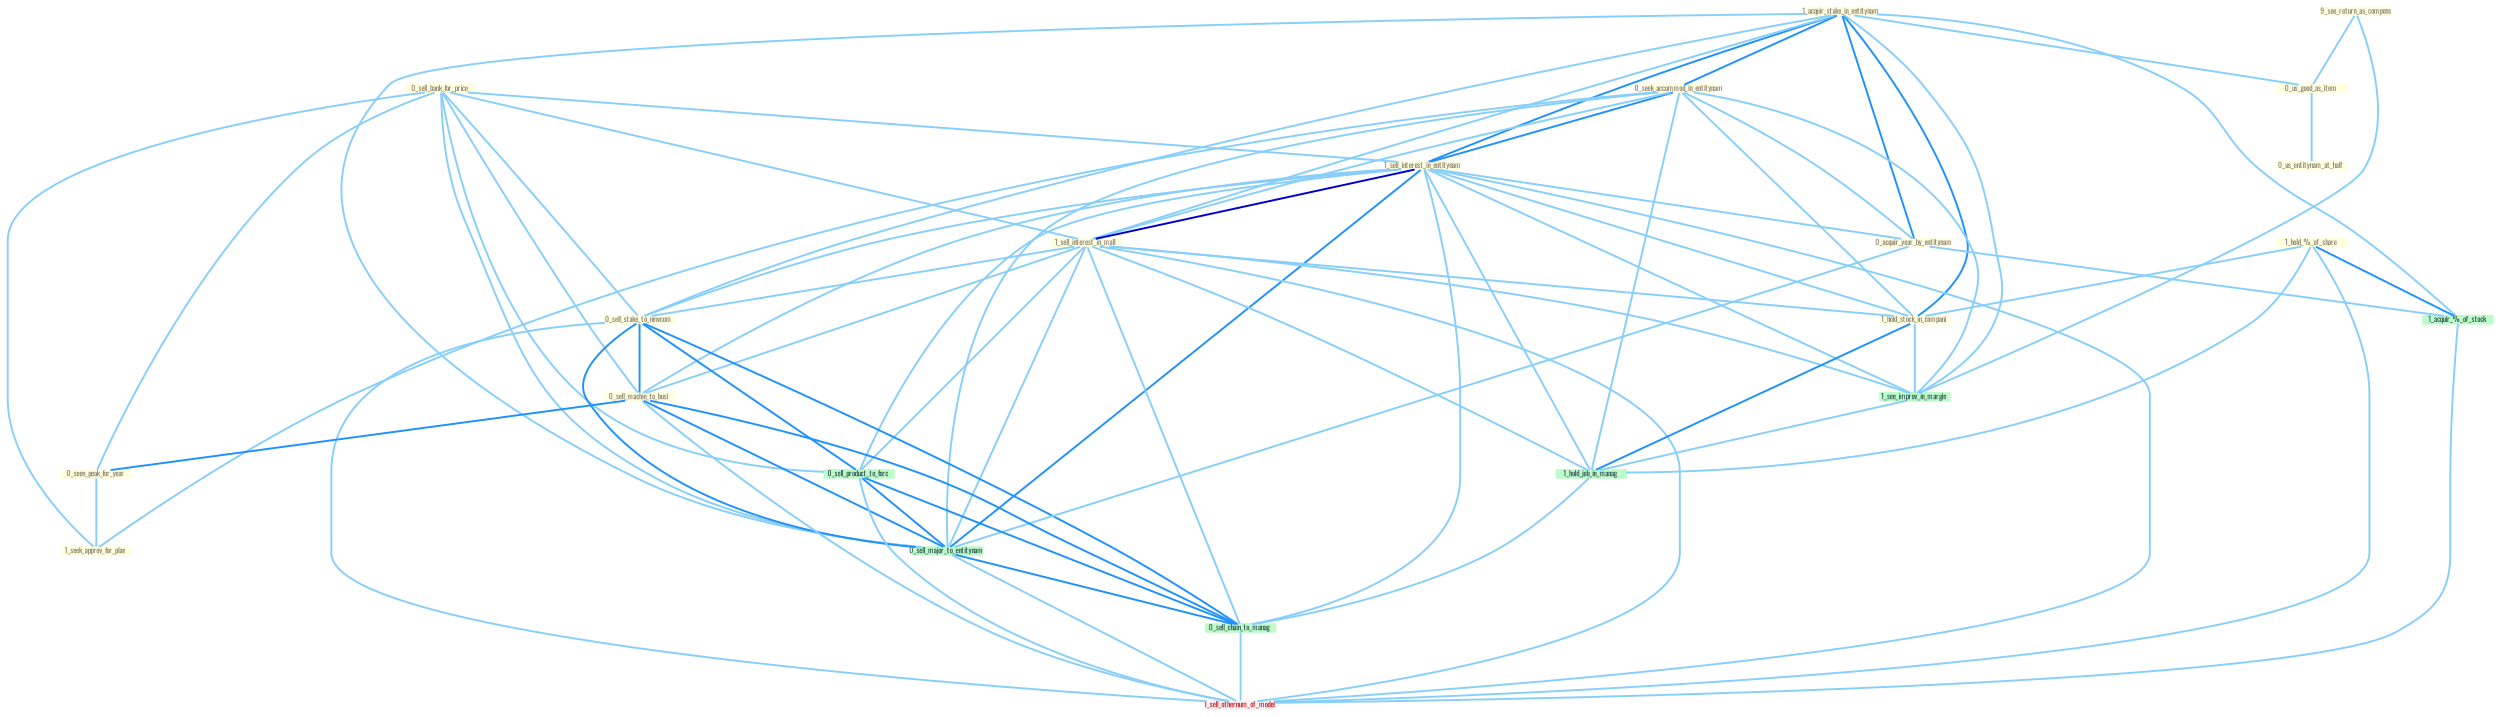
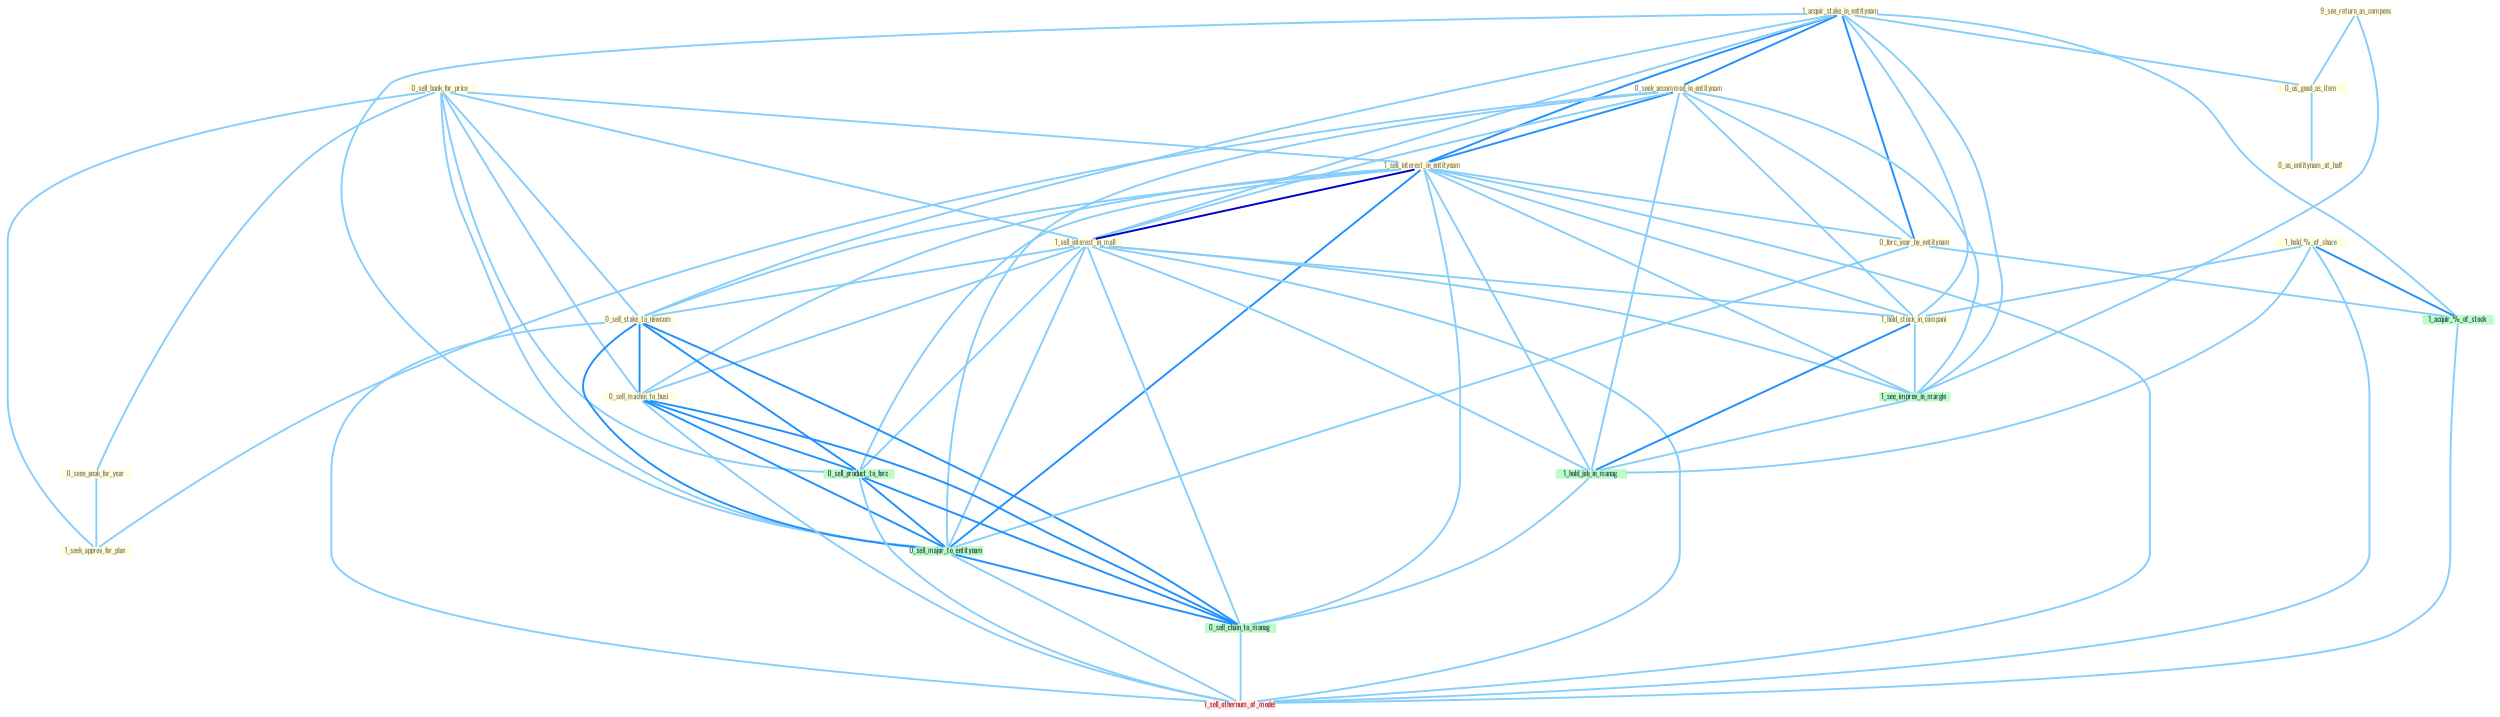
(1940, 163) -> (1940, 163)
(1915, 243) -> (1915, 243)
(368, 435) -> (749, 435)
